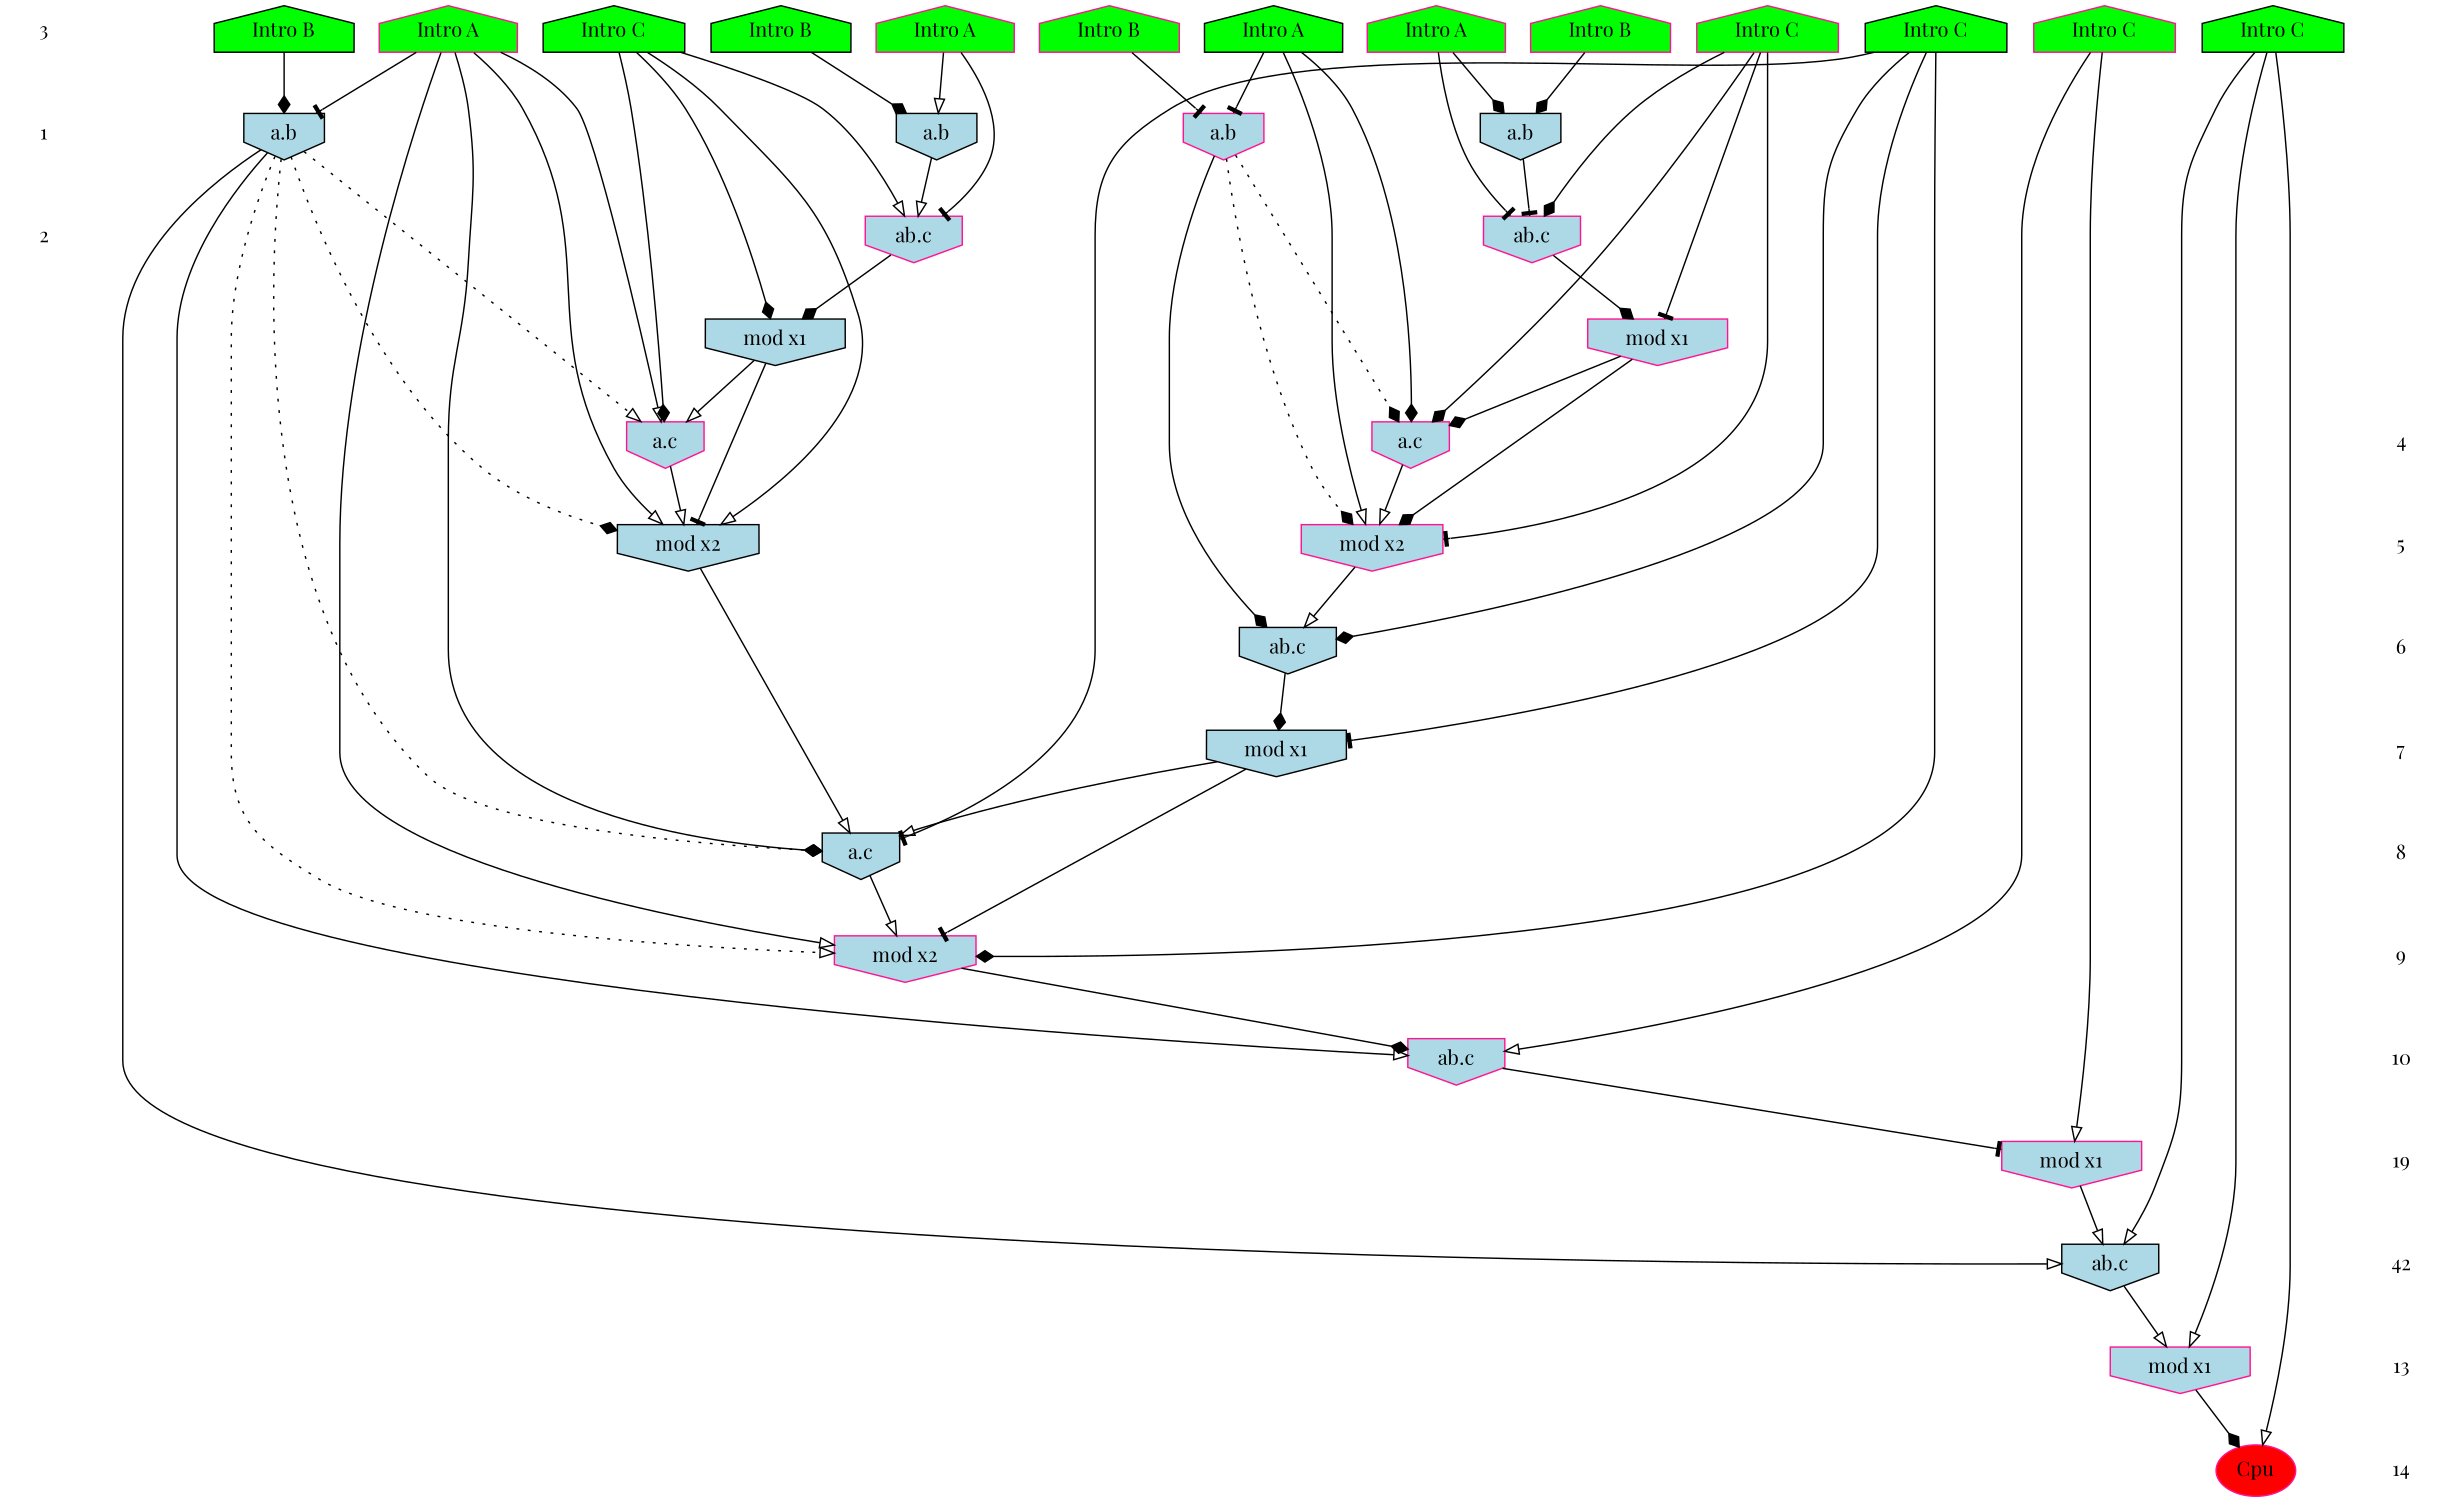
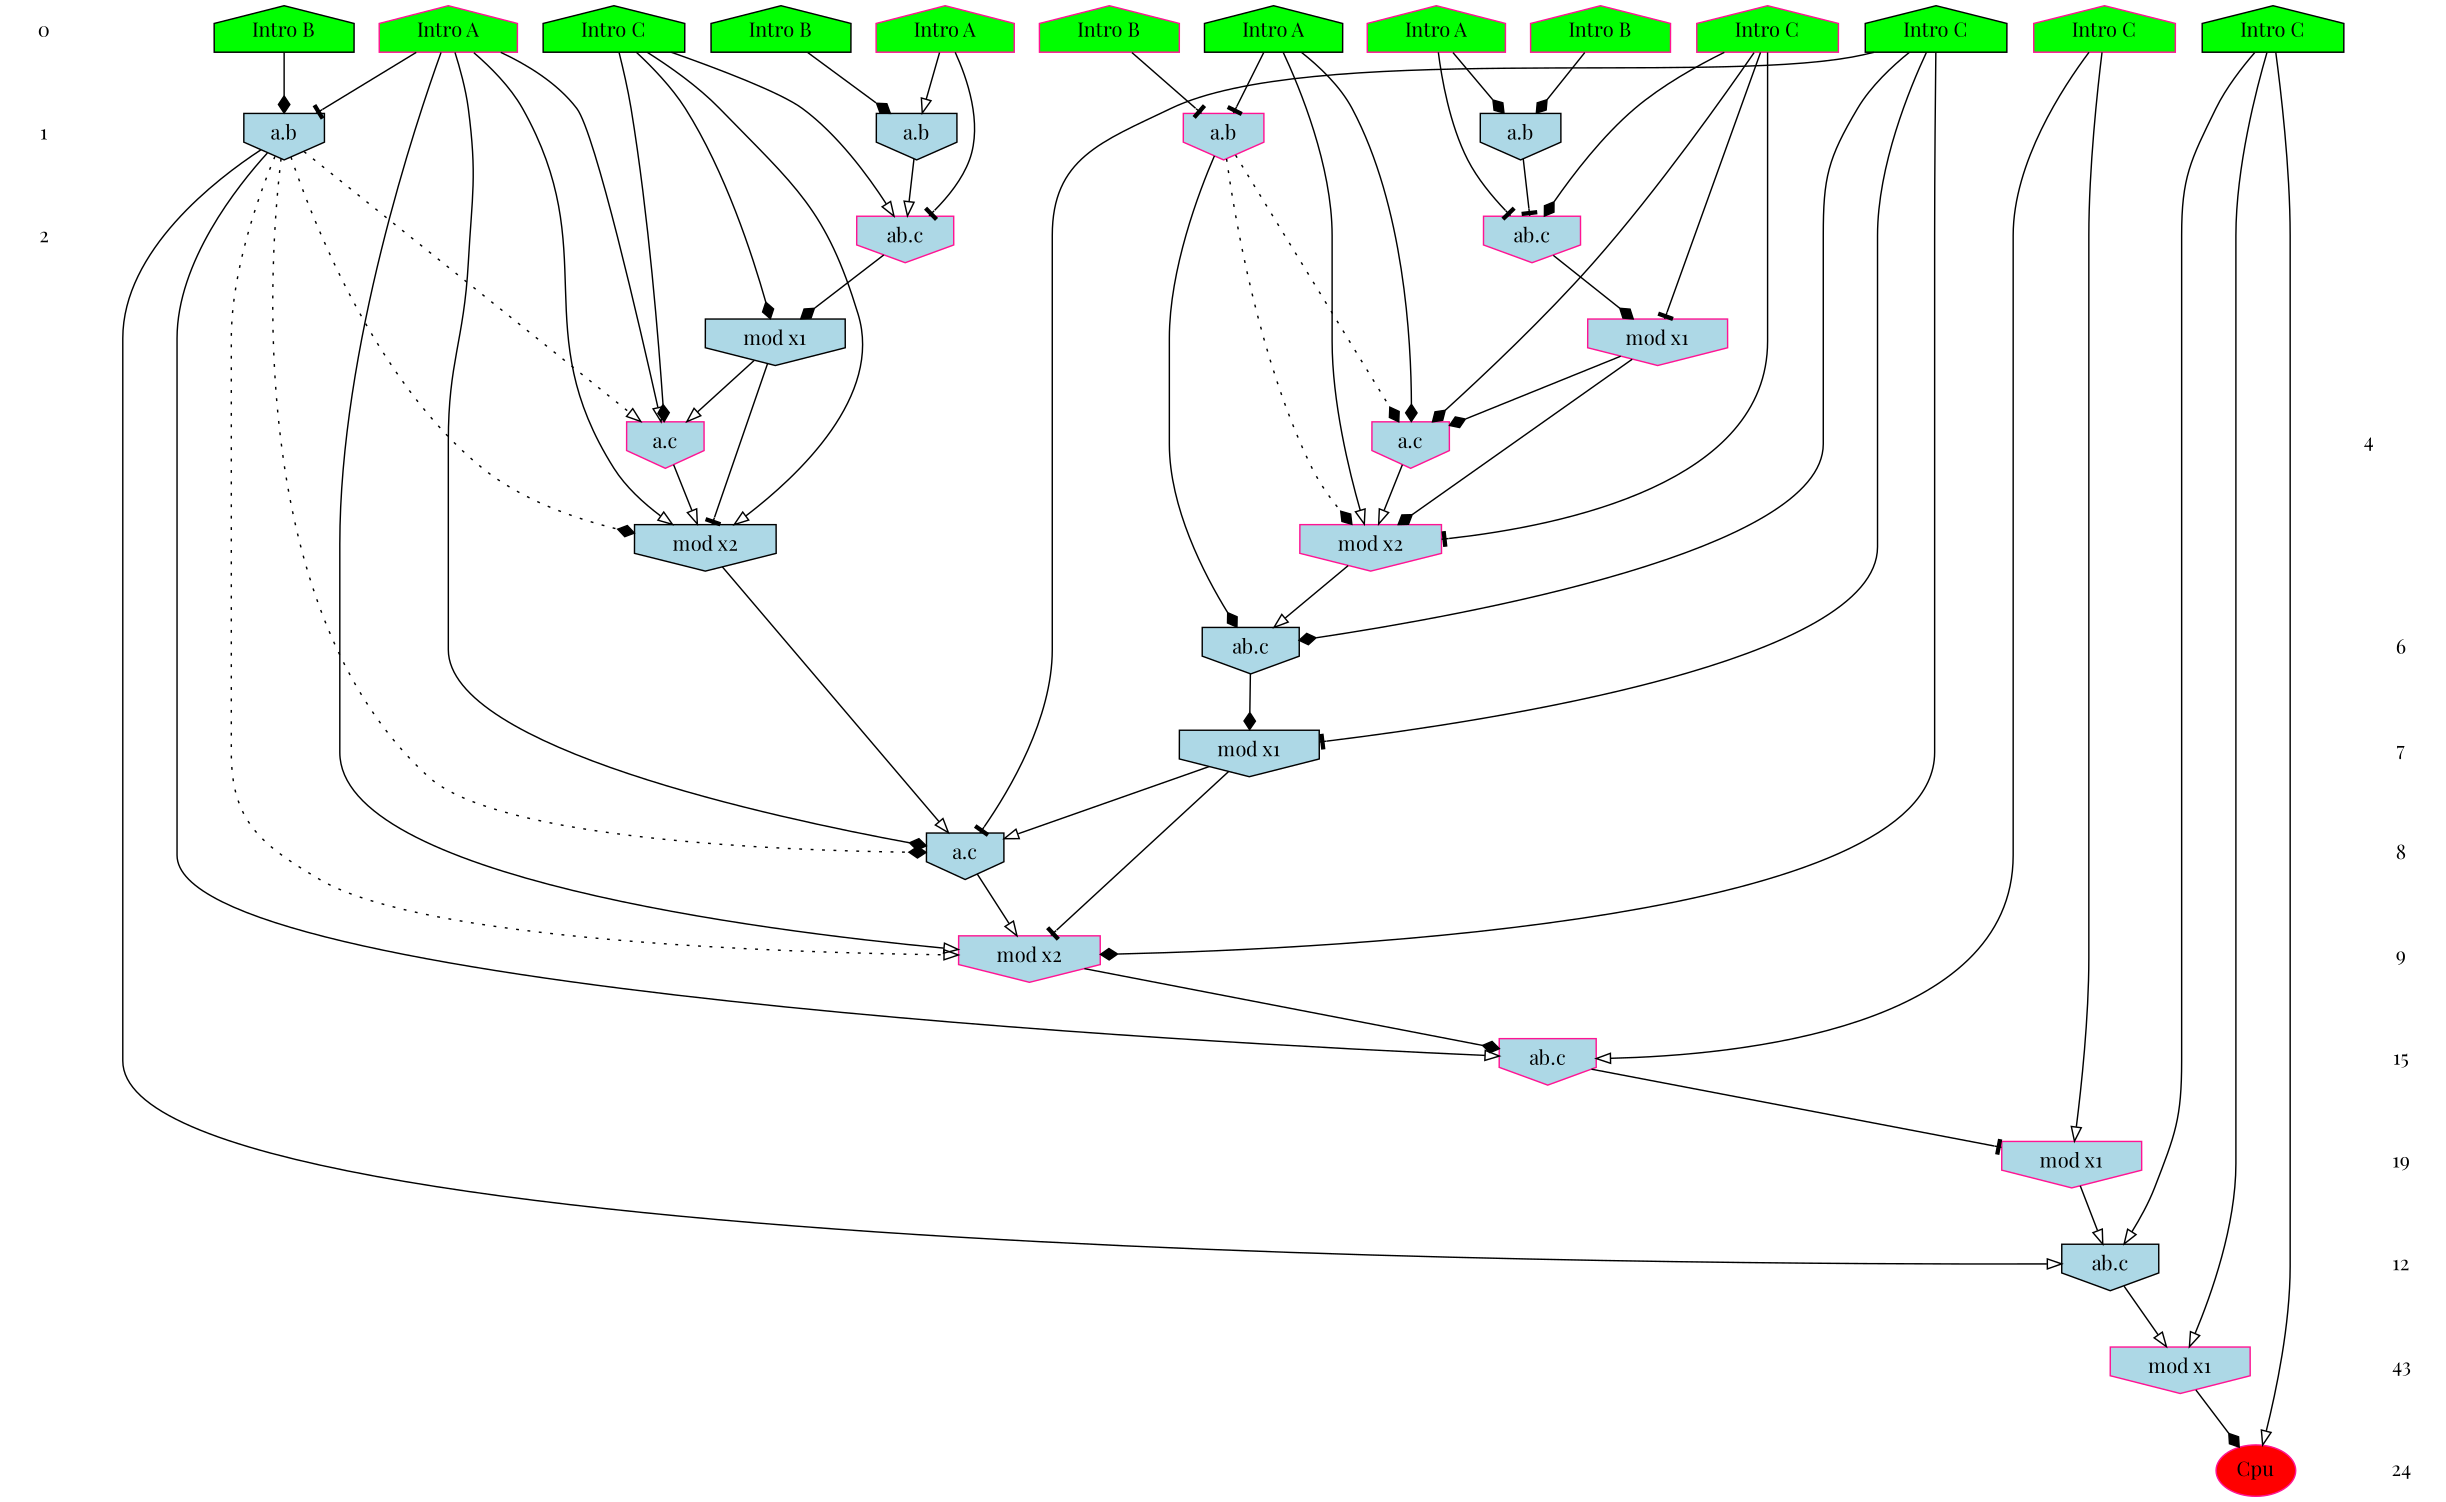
(44, 31) -> (44, 31)
(2402, 545) -> none
(2402, 1059) -> (2402, 1059)
(2402, 1265) -> (2402, 1265)
(2402, 1368) -> (2402, 1368)
(2402, 1471) -> (2402, 1471)
